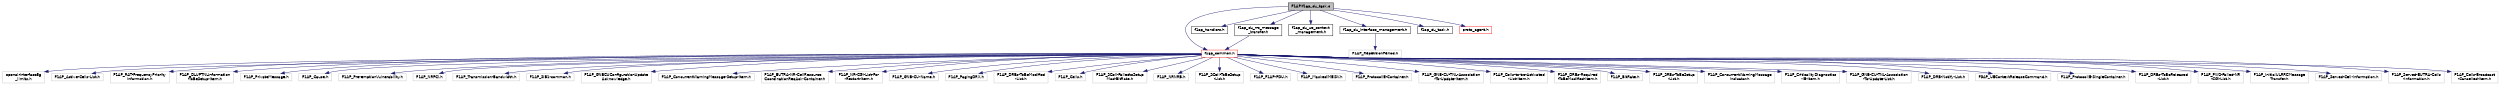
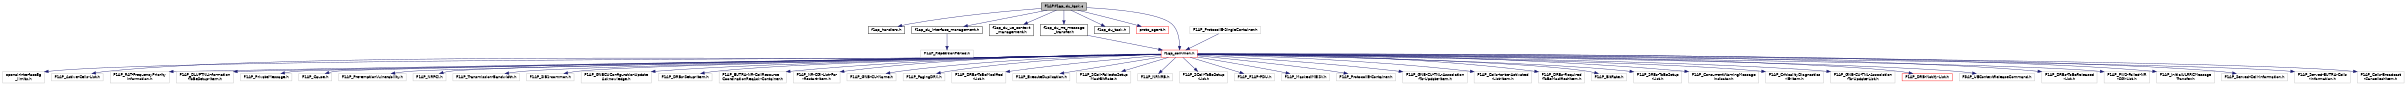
(1654, 61) -> (1204, 41)
(706, 77) -> (685, 77)
(1070, 77) -> (1041, 77)
(1943, 77) -> (1927, 77)
